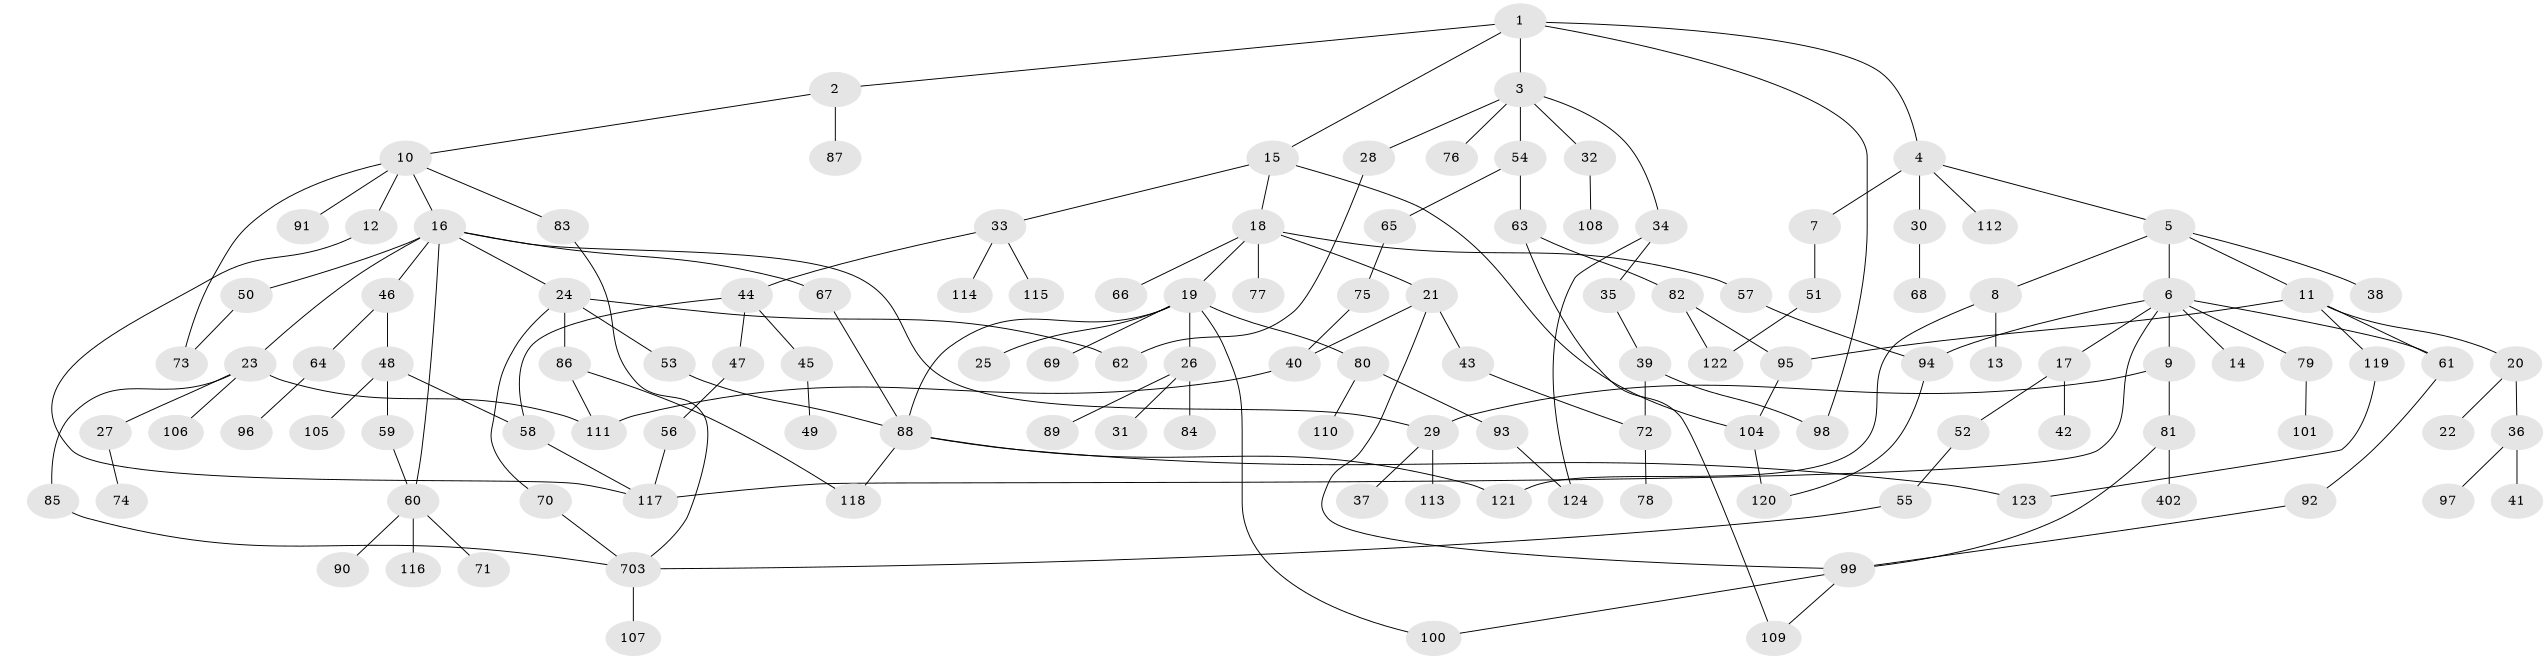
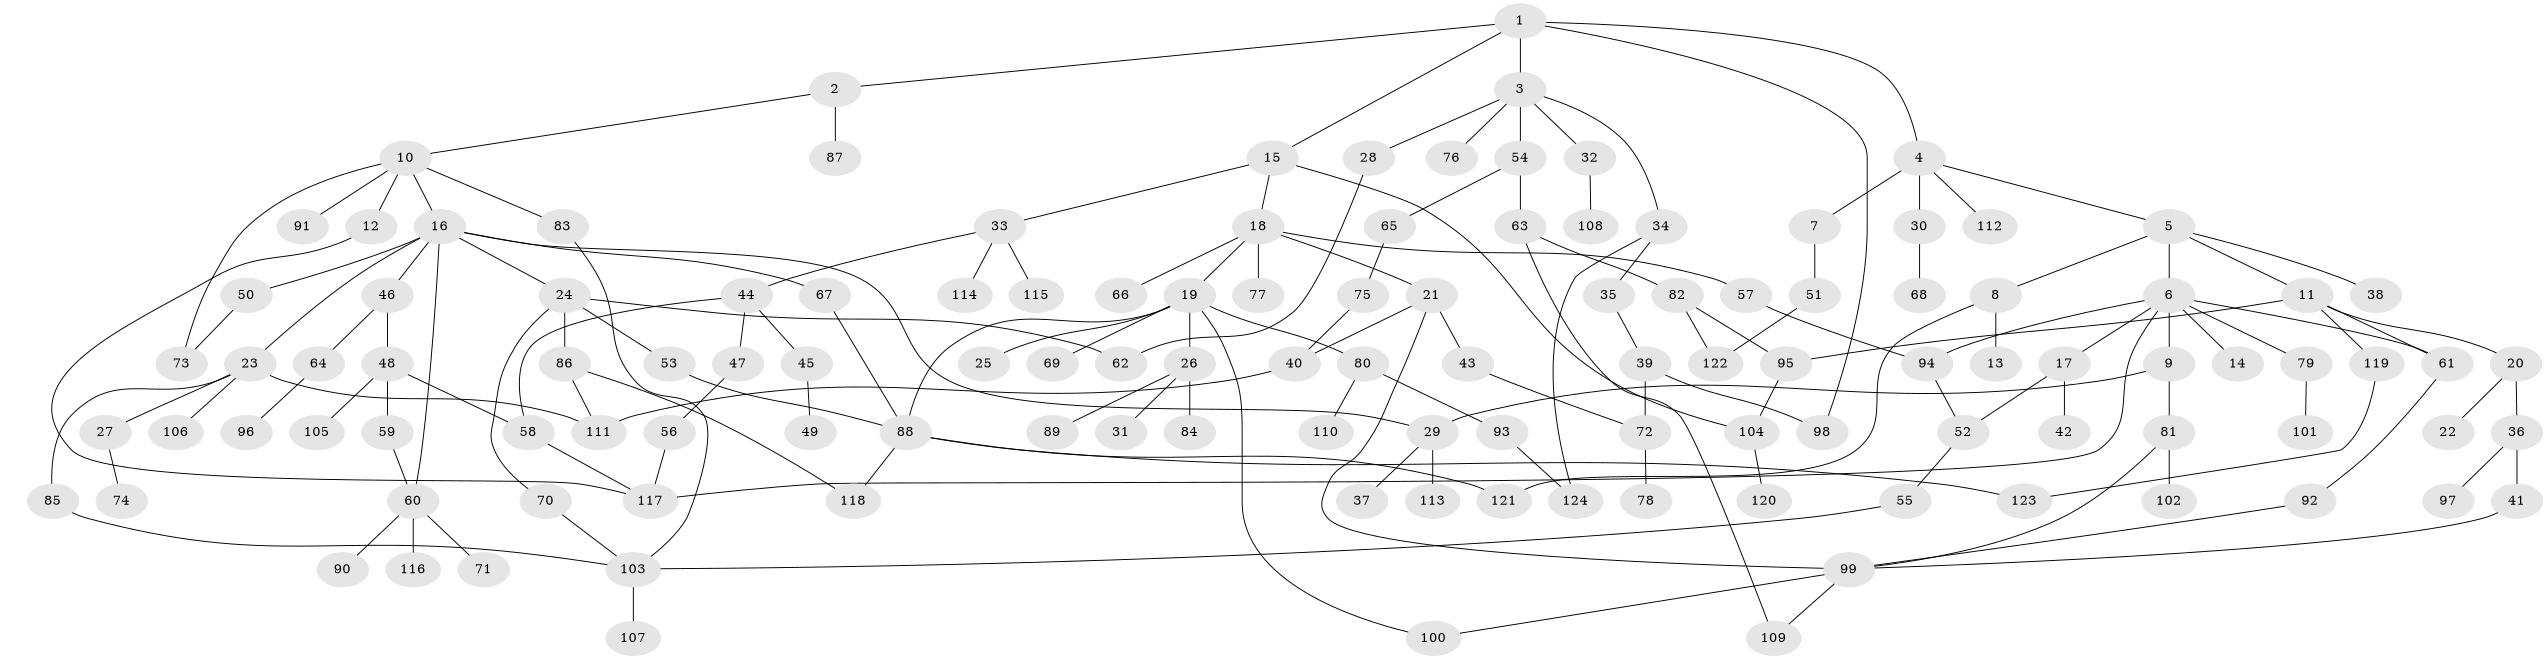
(1876, 460) -> (1946, 399)
(2169, 501) -> (2169, 501)
none -> (2188, 553)
(633, 570) -> (633, 570)
